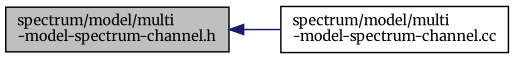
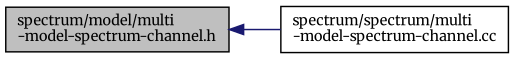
(395, 30) -> (395, 30)
